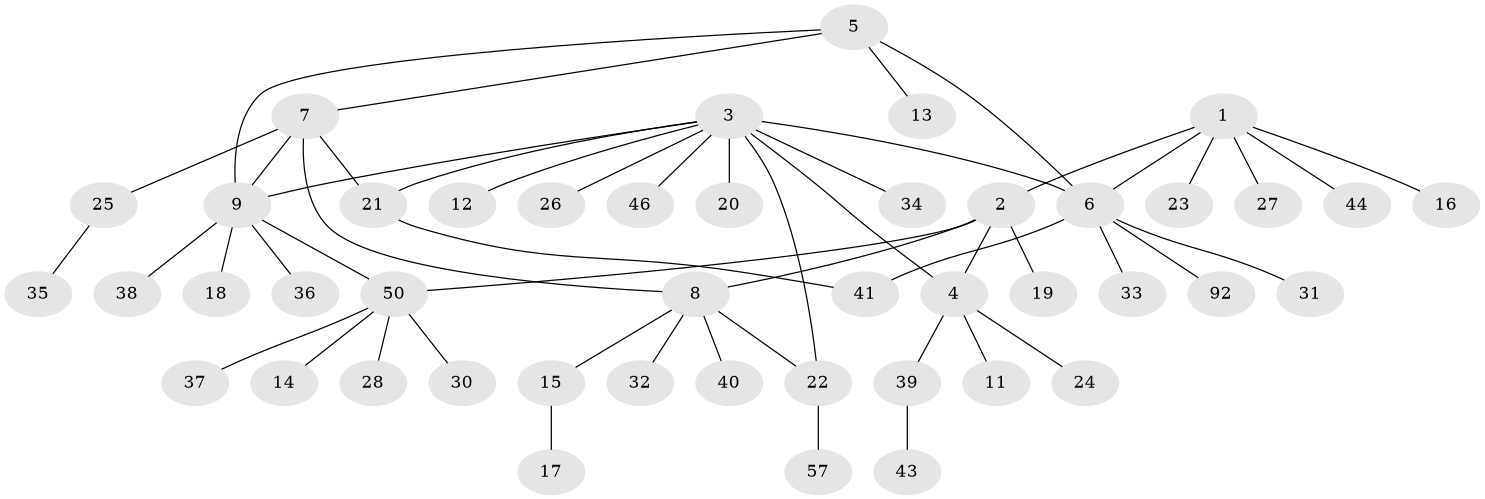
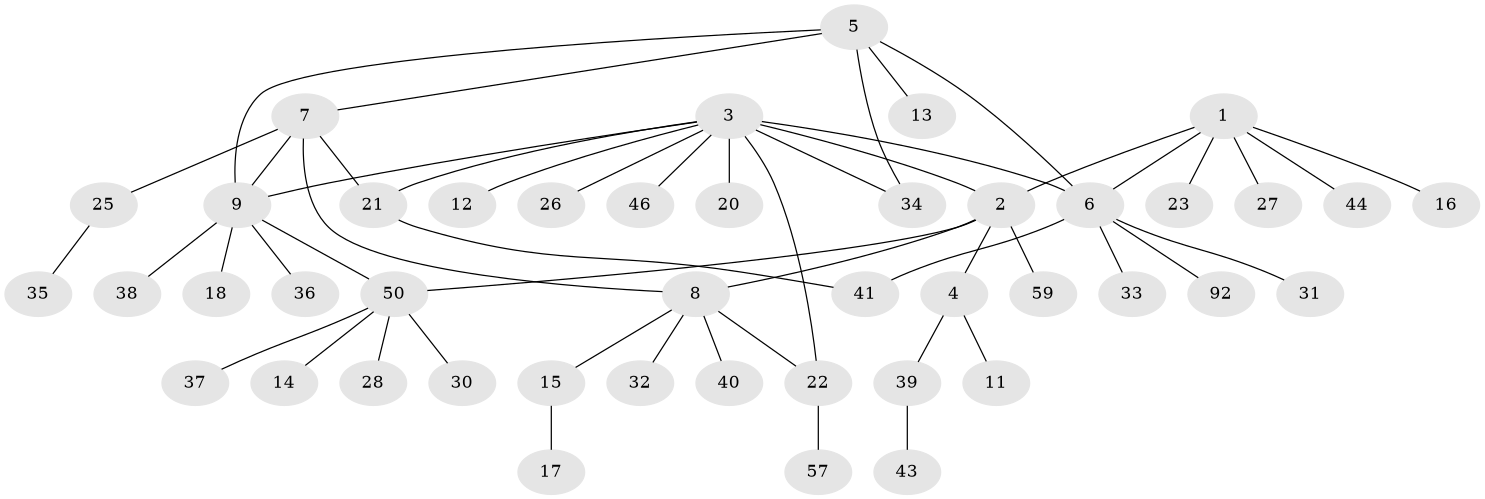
none -> (871, 119)
(842, 206) -> (869, 154)
(1043, 294) -> (1043, 294)
(1085, 383) -> none
